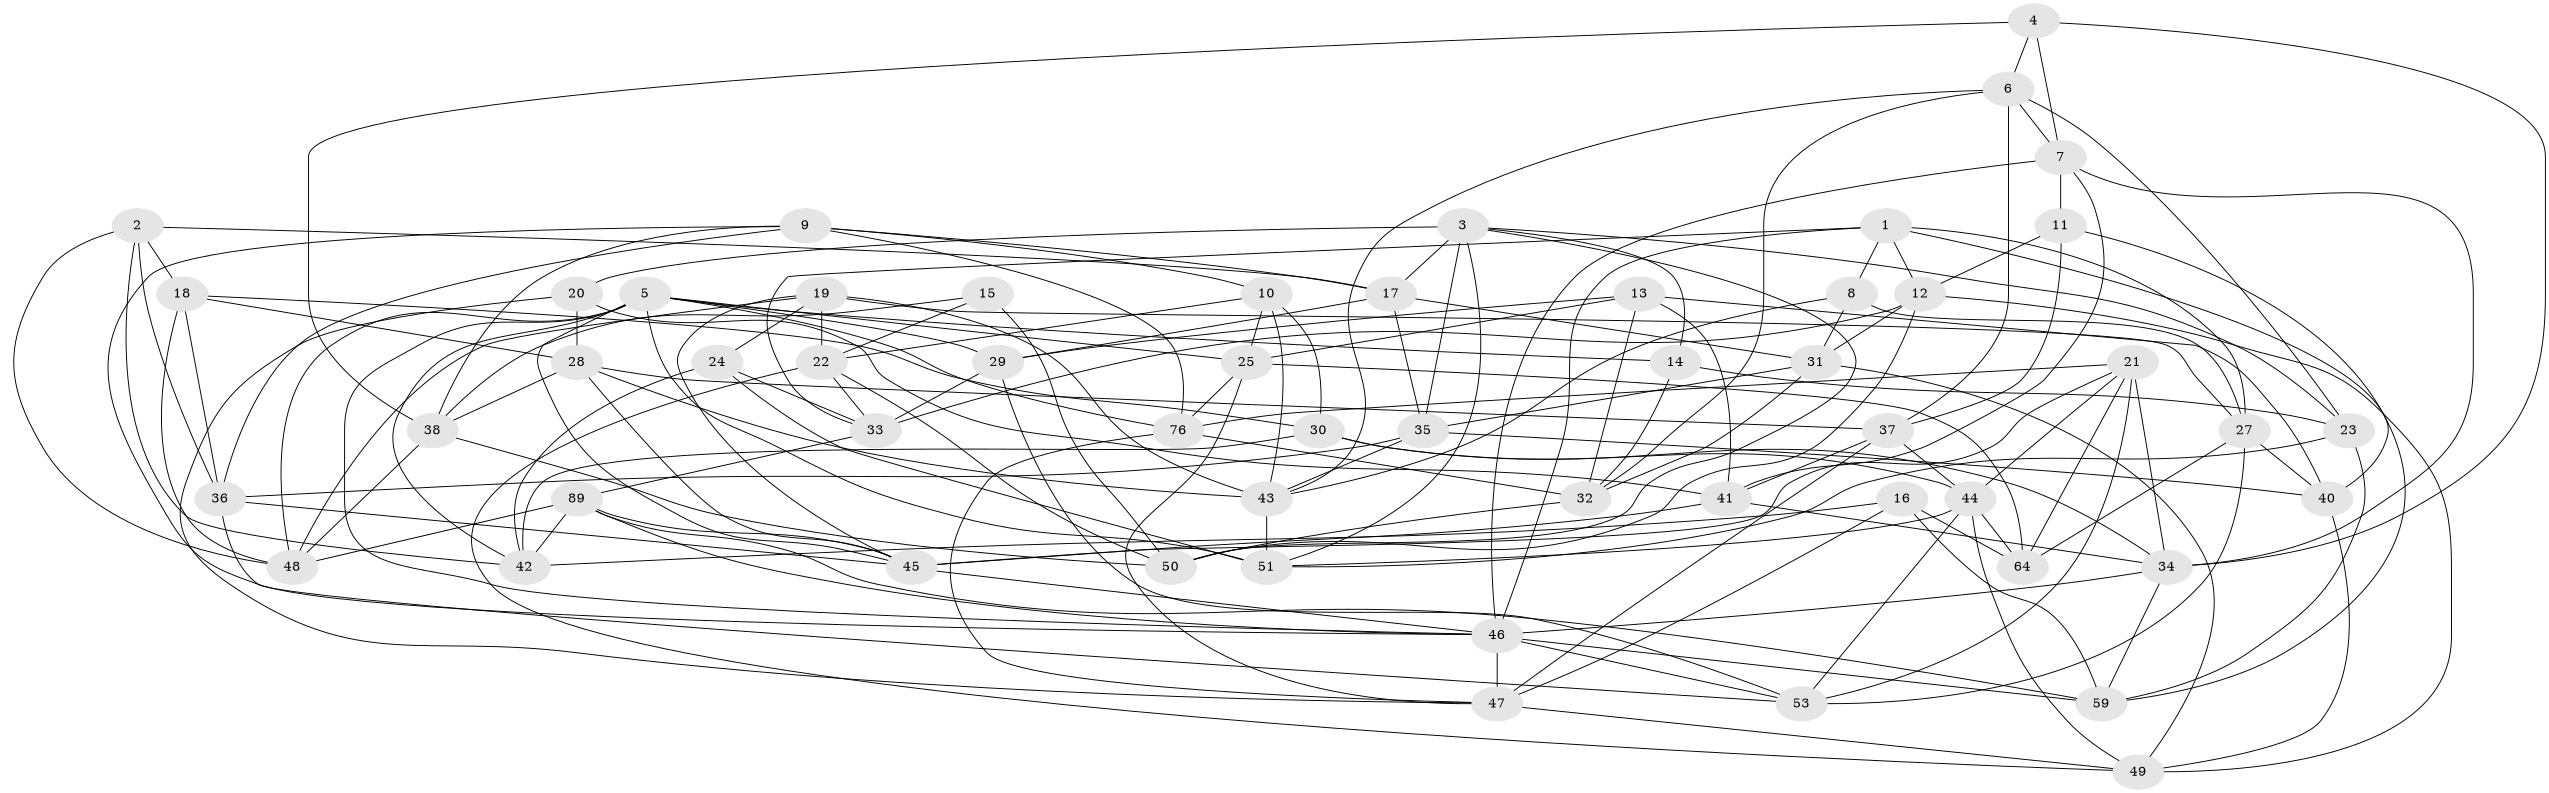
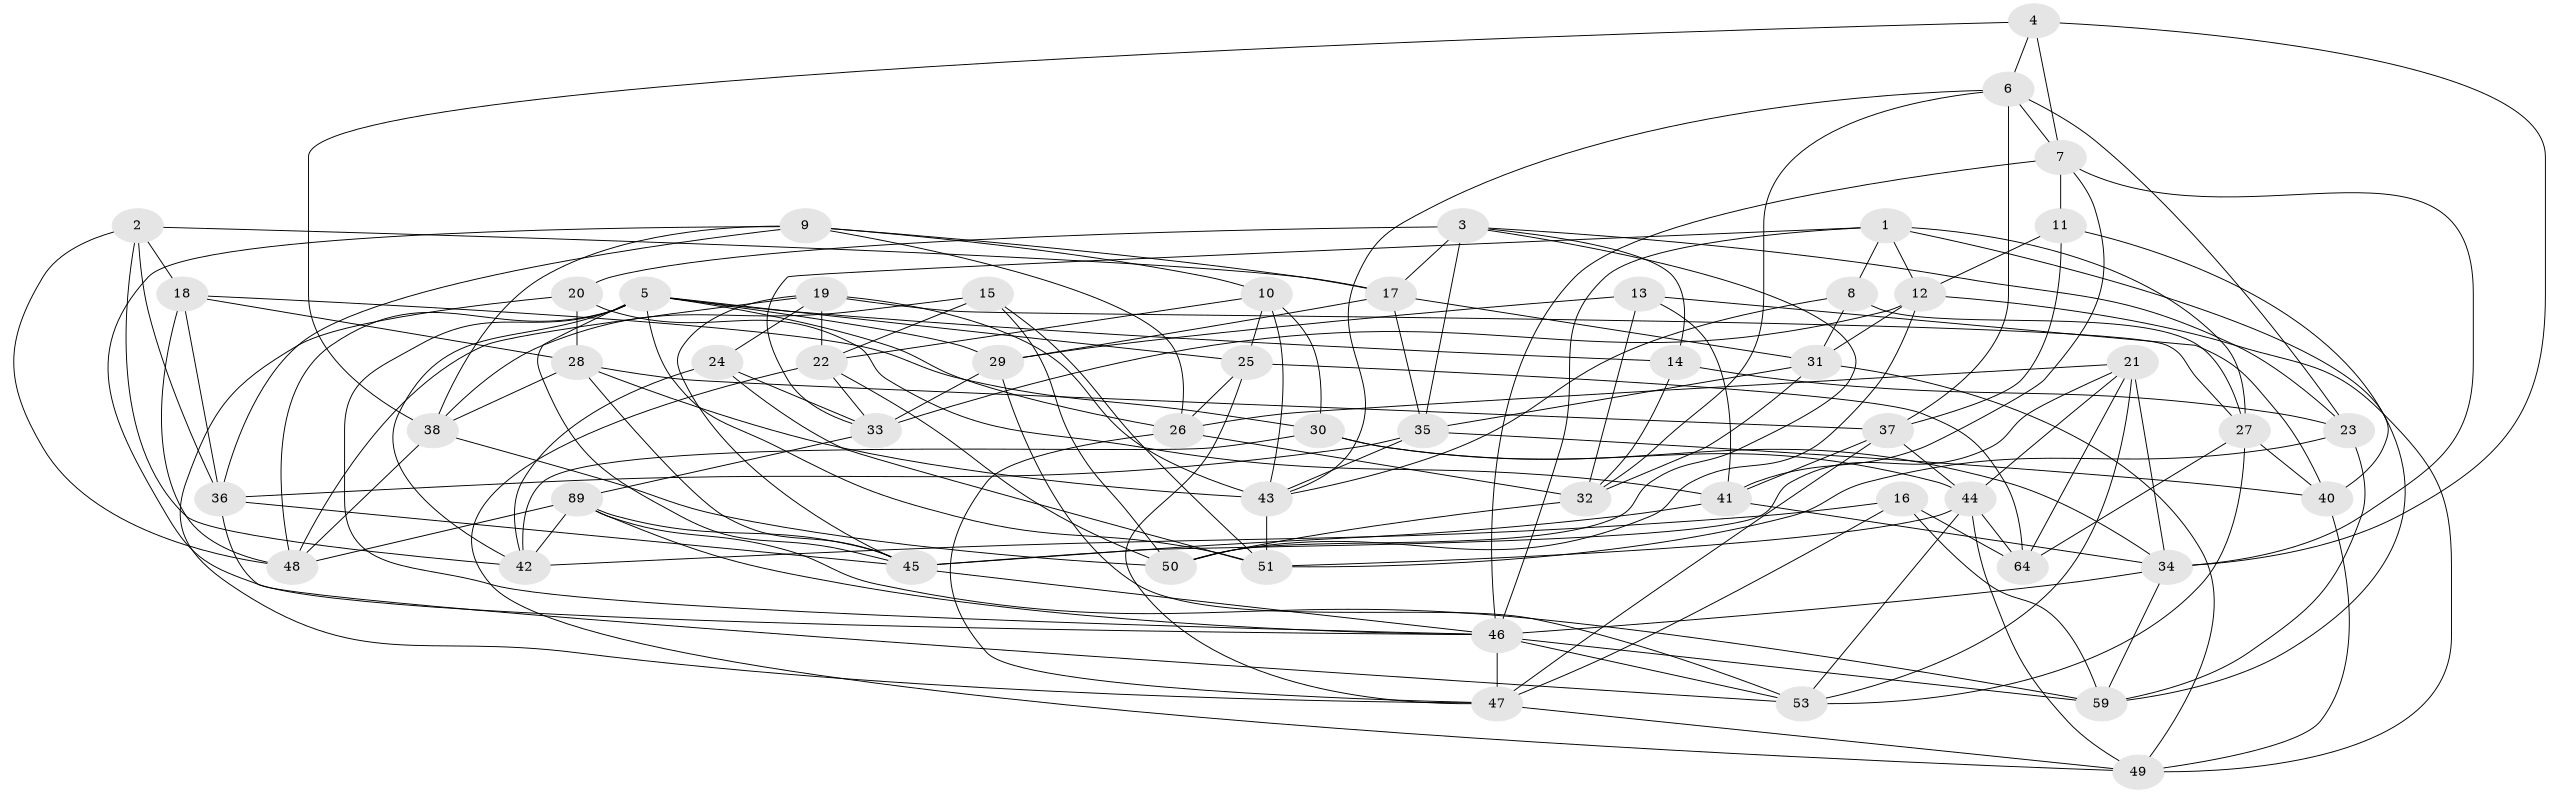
(1452, 327) -> none
(1178, 431) -> (1178, 431)
(1446, 463) -> (1111, 410)
